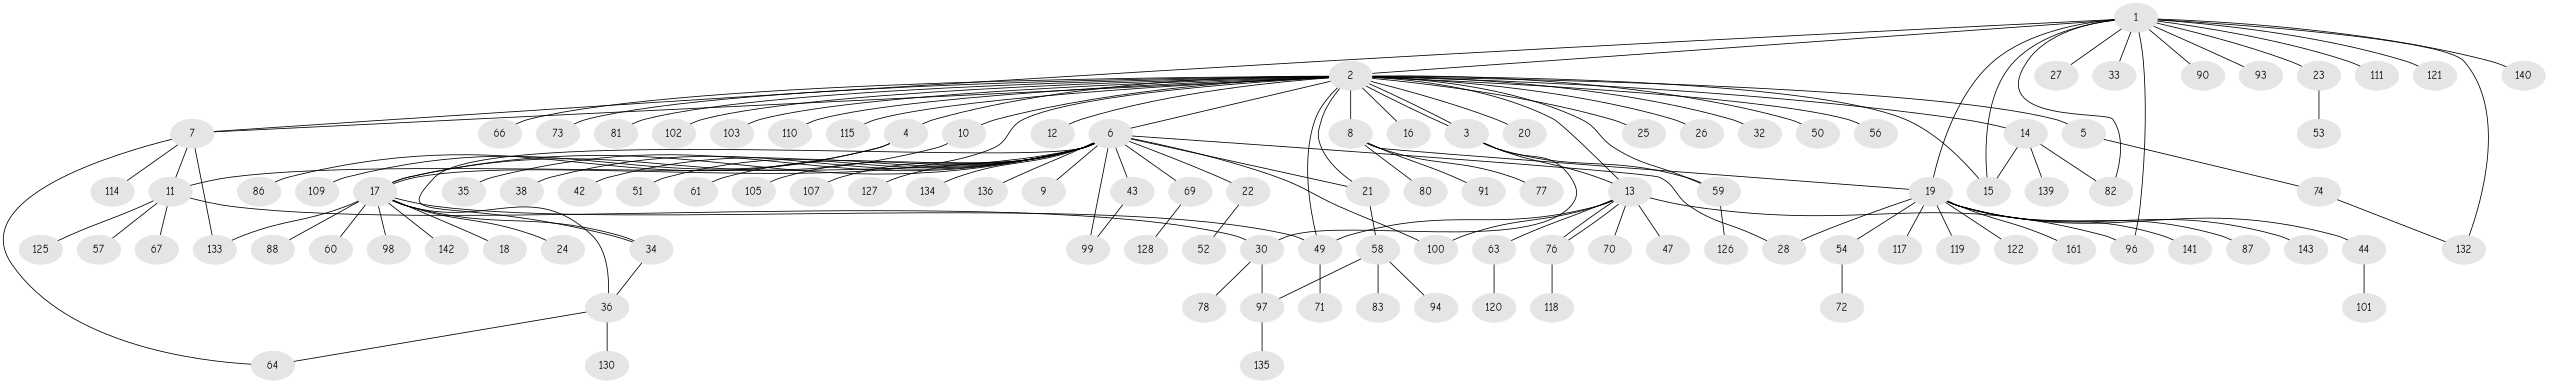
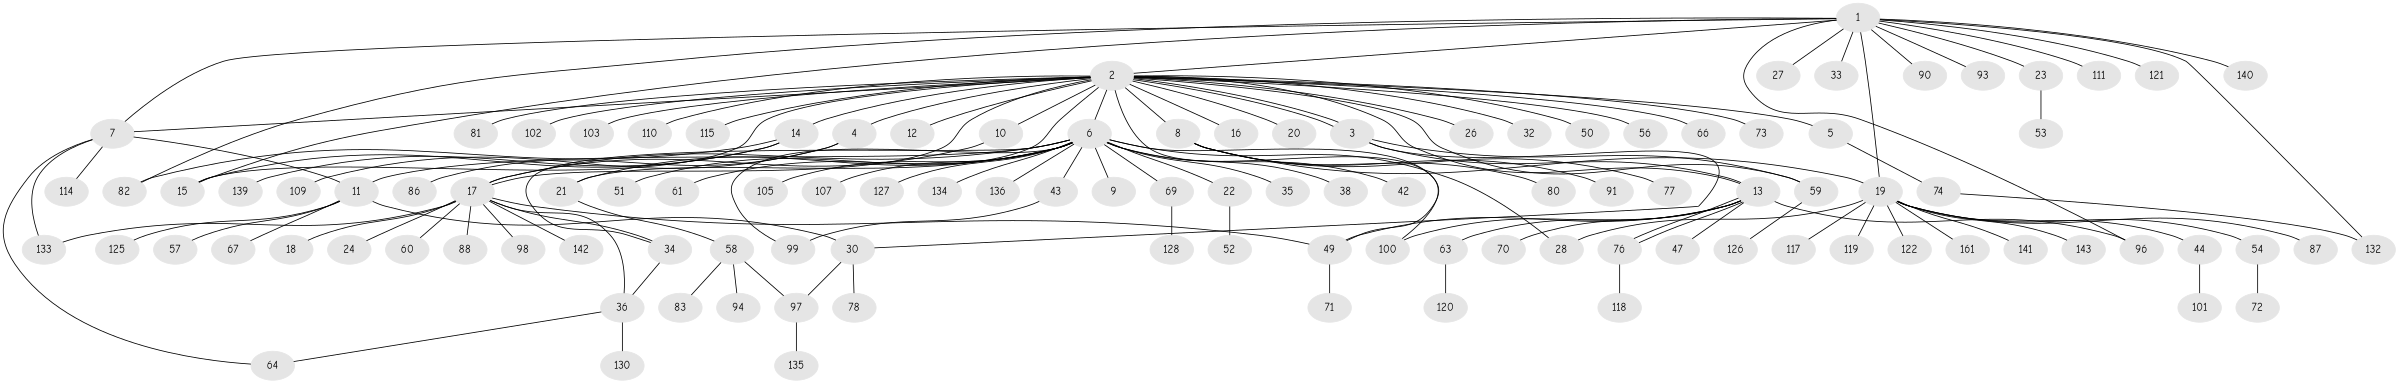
(1644, 134) -> none
